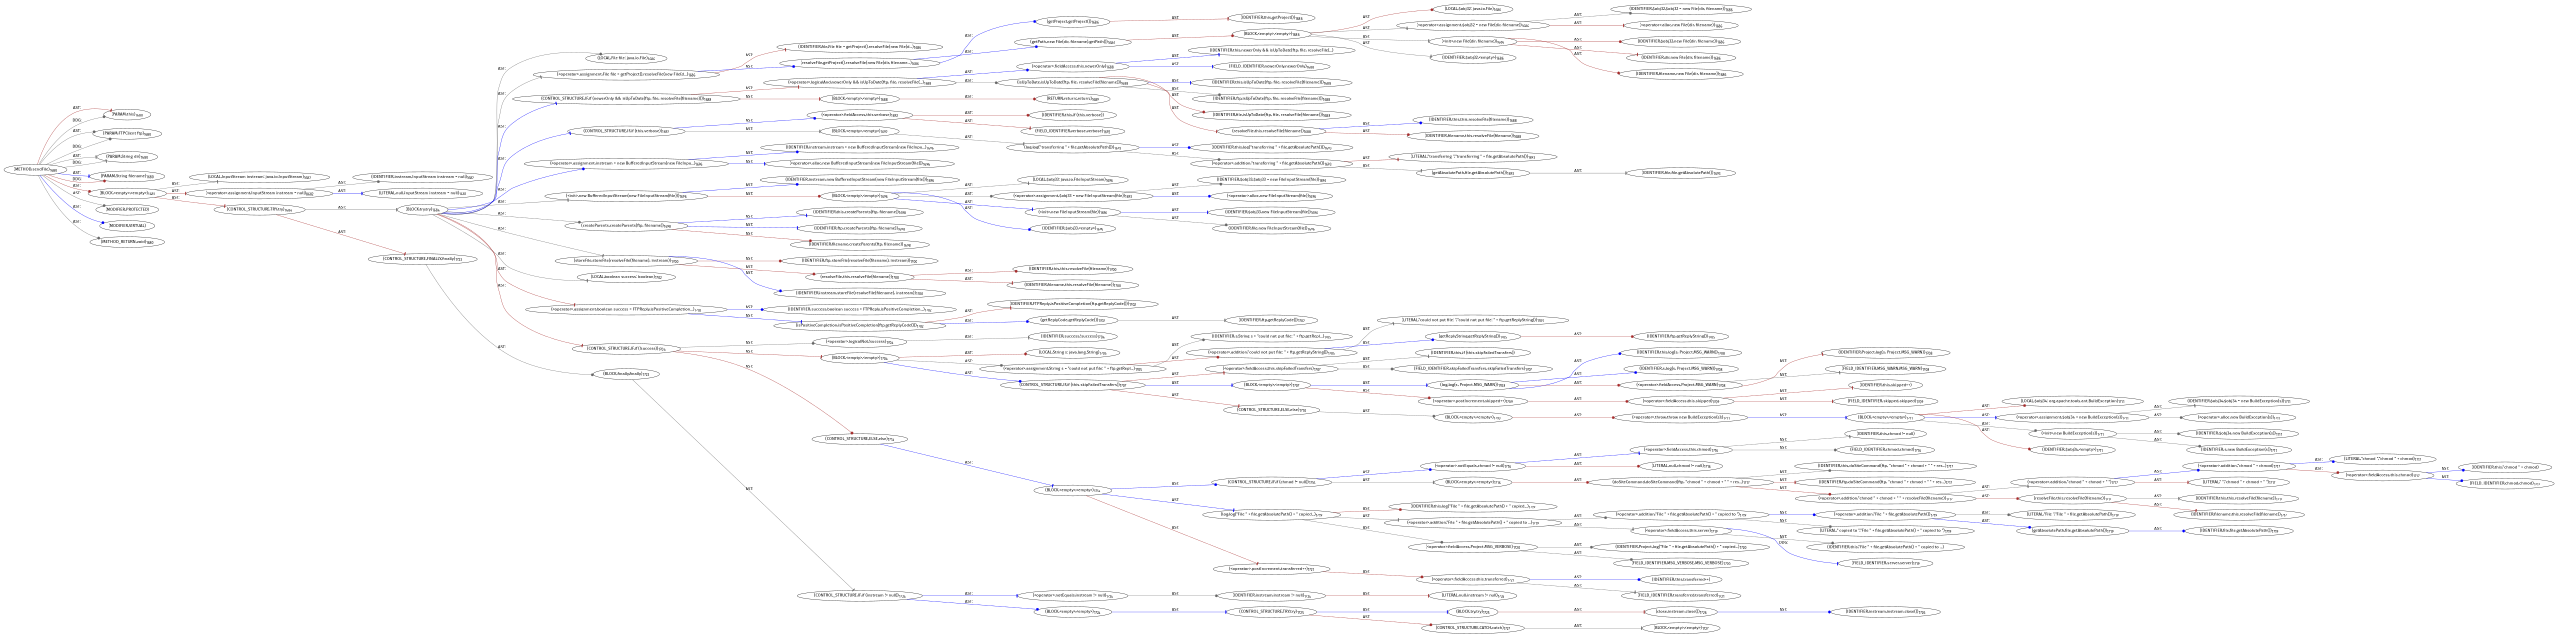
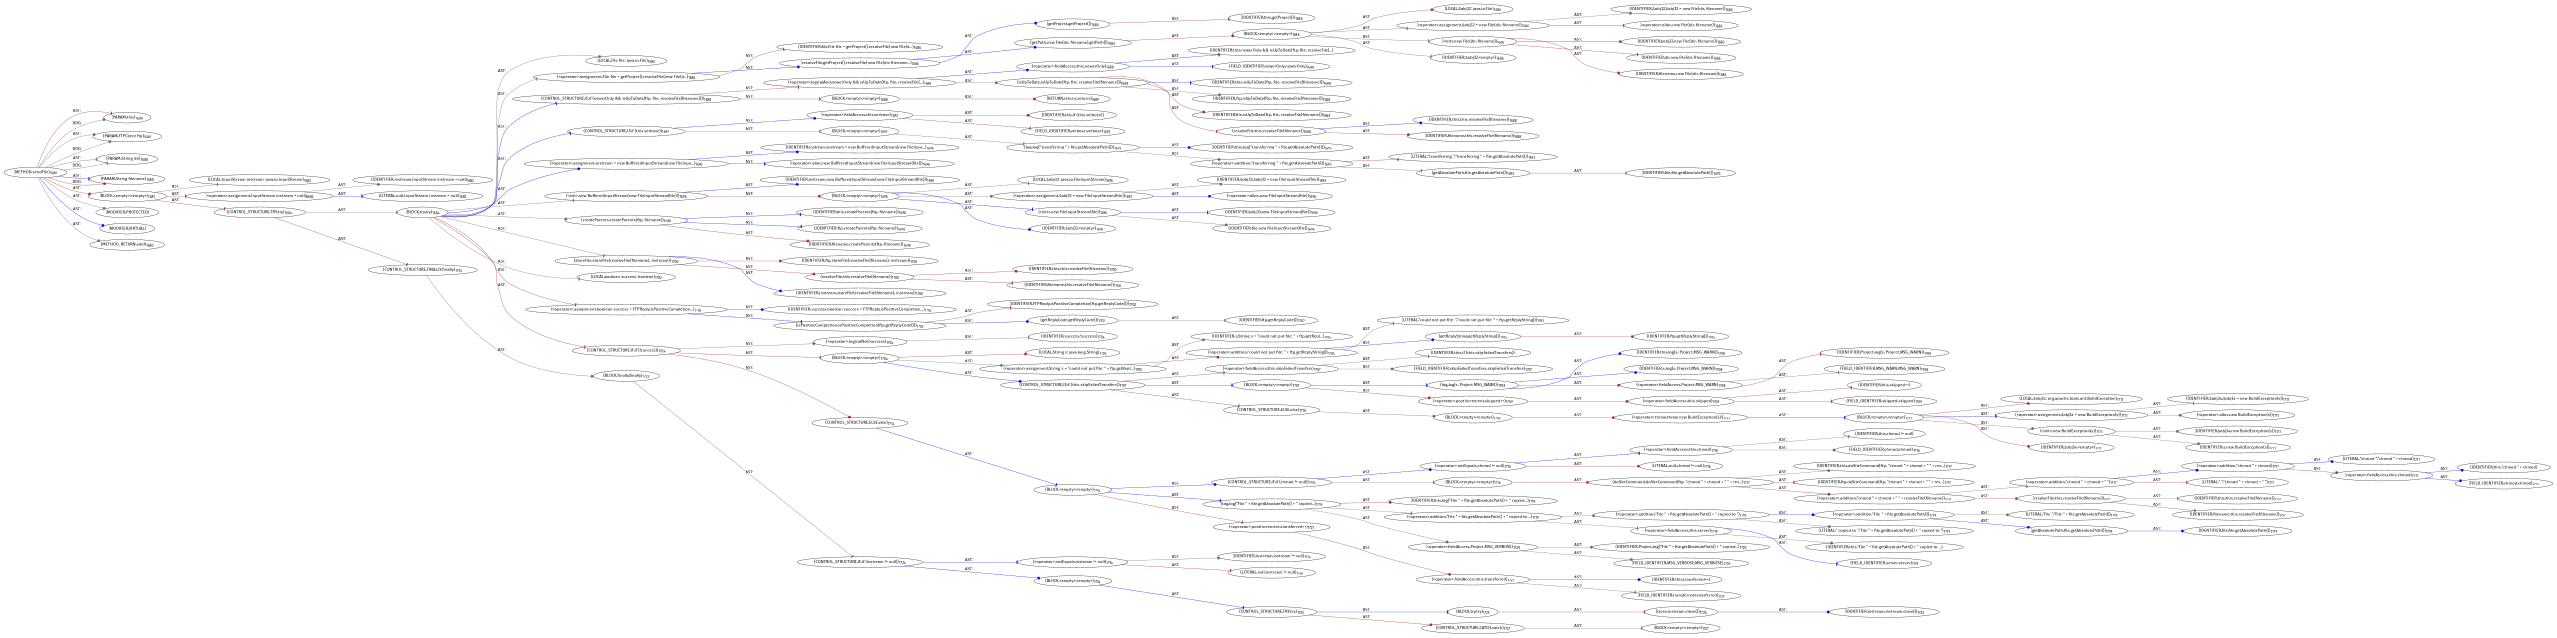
(1784, 543) -> (1783, 543)
(1377, 596) -> (1176, 568)
